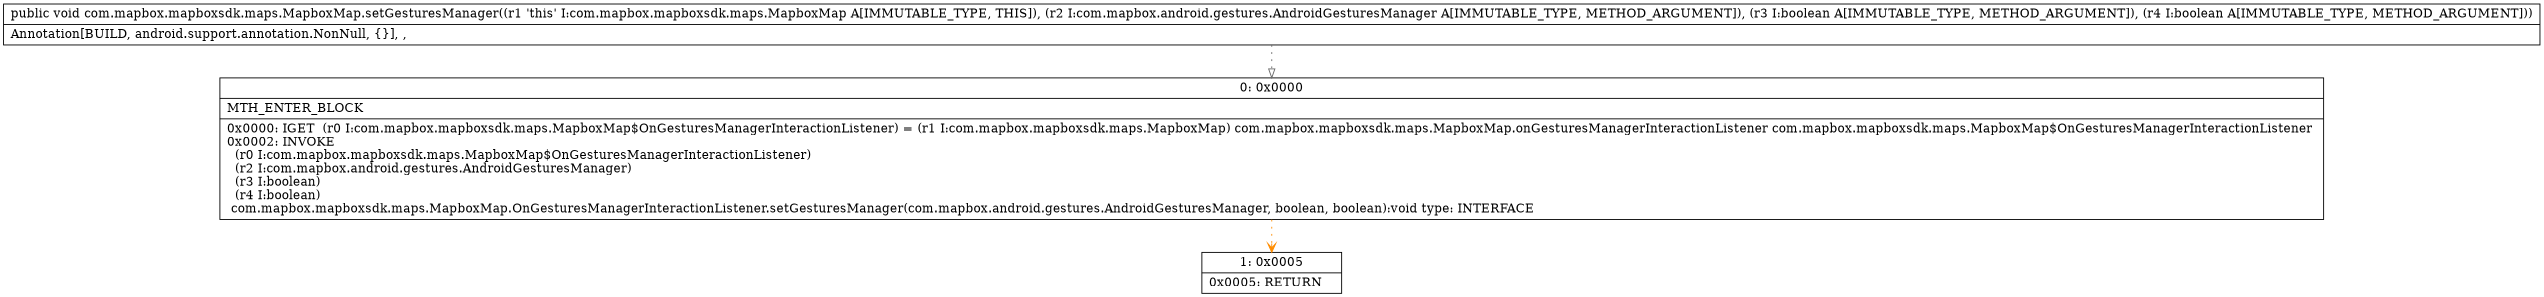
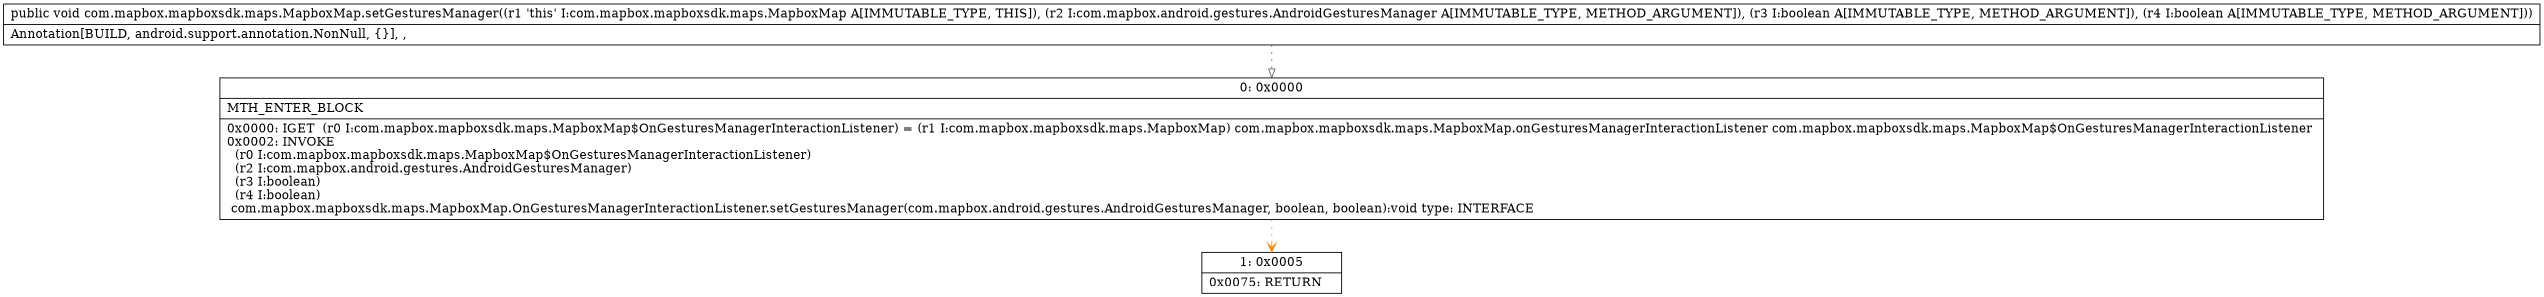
(1272, 283) -> (1272, 283)
